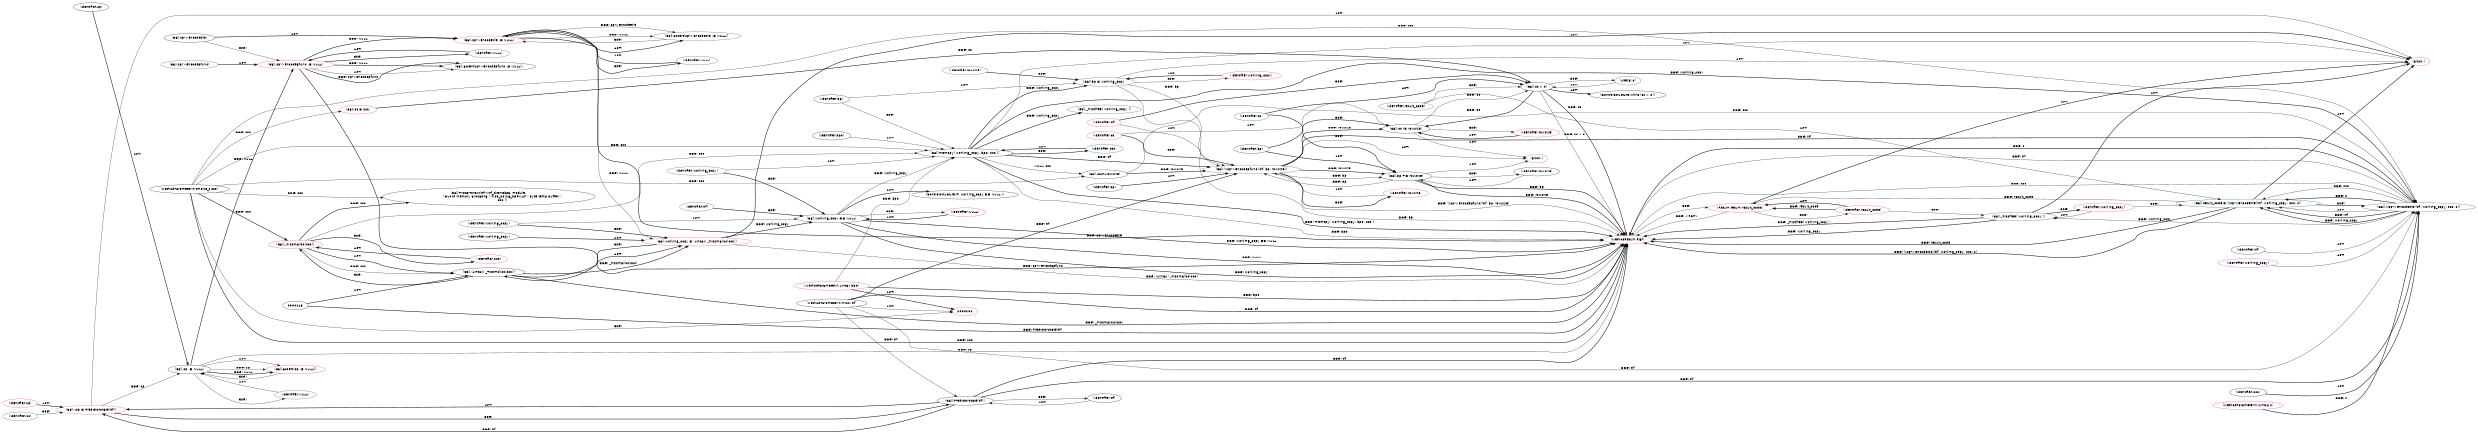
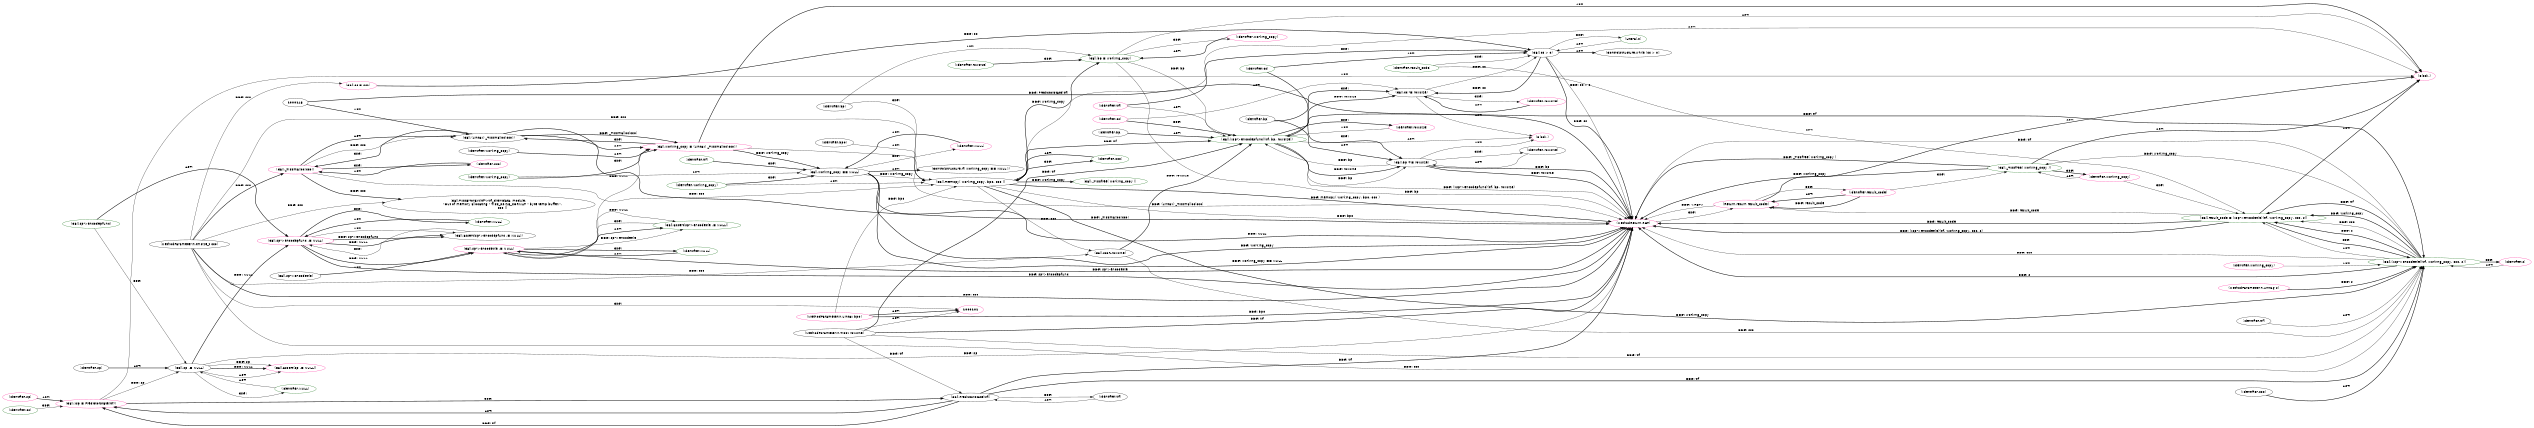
(241, 51) -> (395, 236)
(1043, 166) -> (1049, 219)
none -> (2515, 262)
(832, 303) -> (835, 333)
(243, 379) -> (140, 295)
